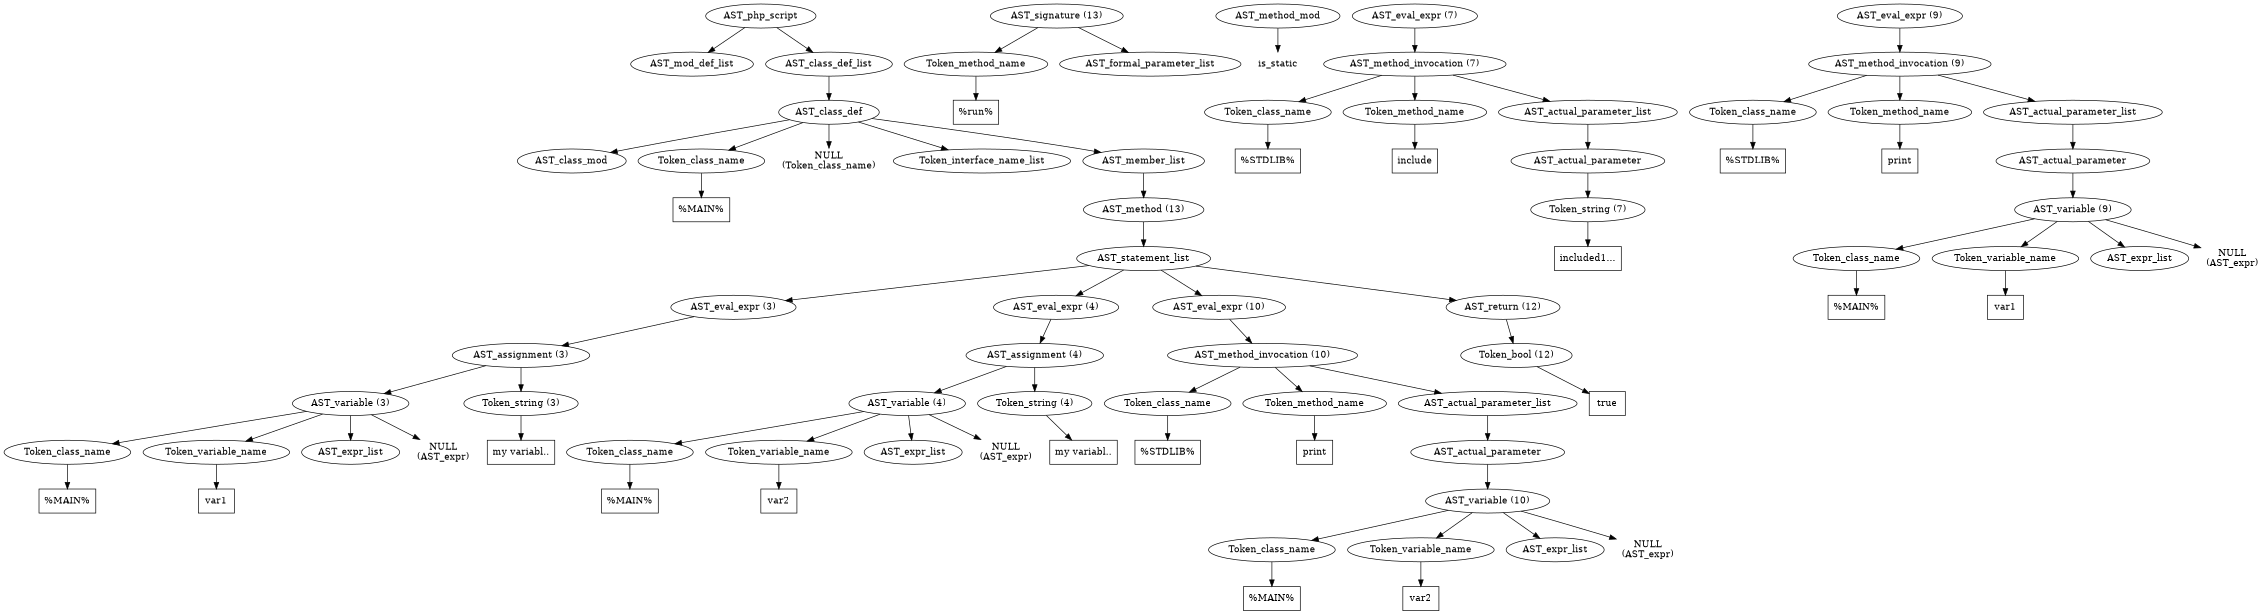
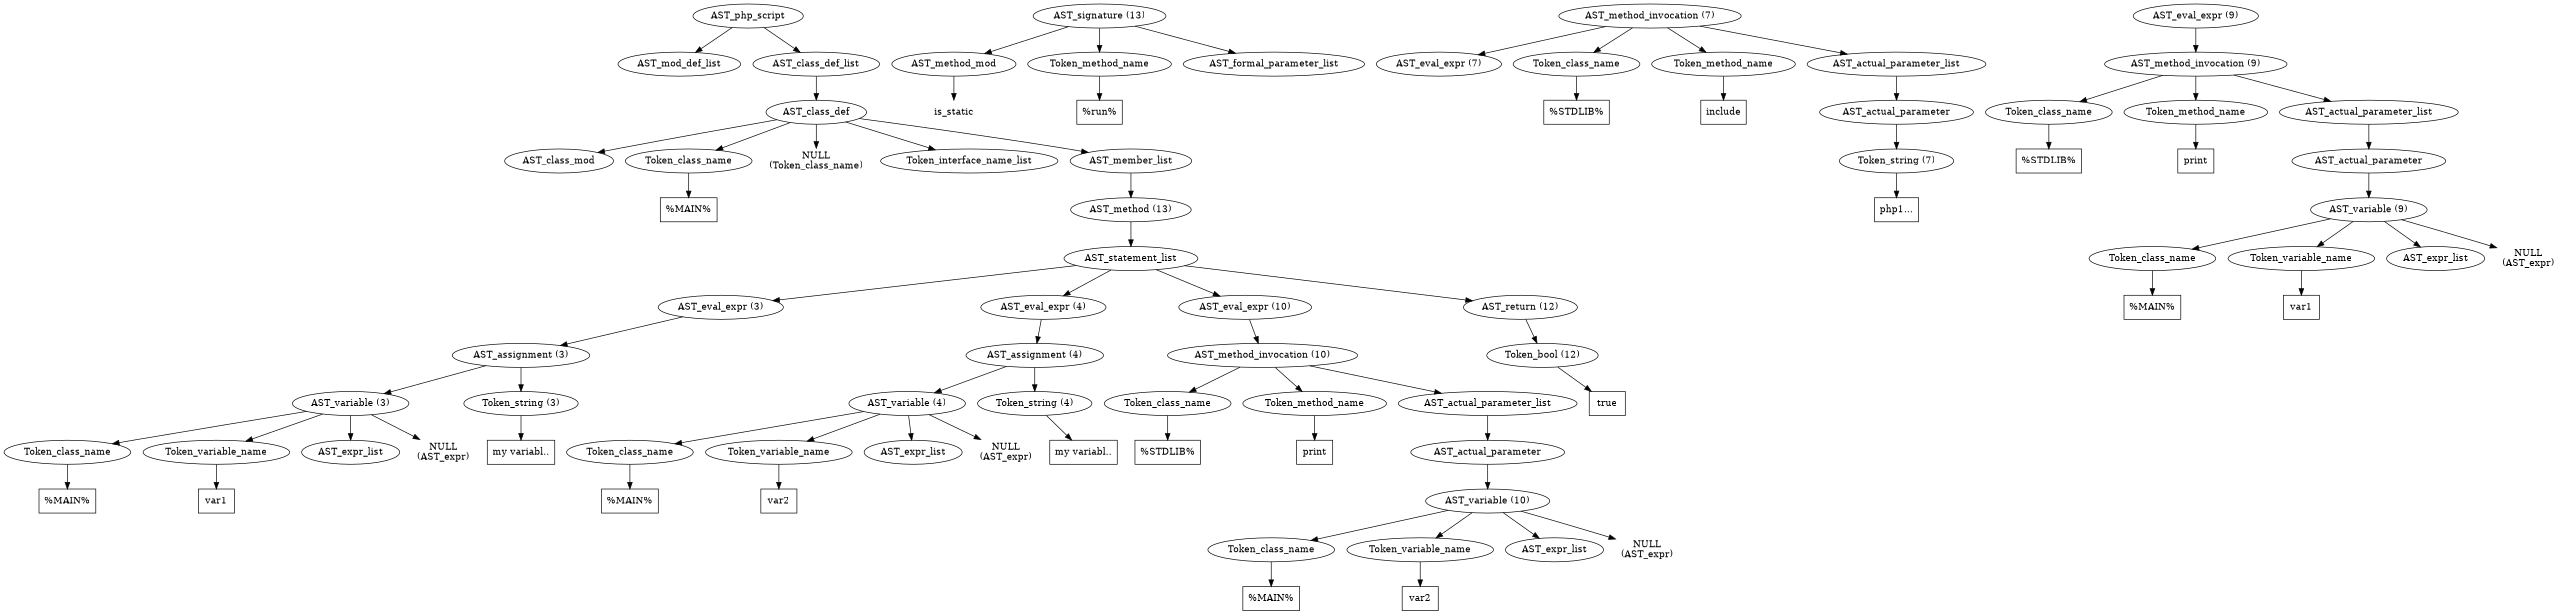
(1415, 37) -> (1545, 40)
none -> (1030, 39)
(1588, 259) -> (1897, 210)
